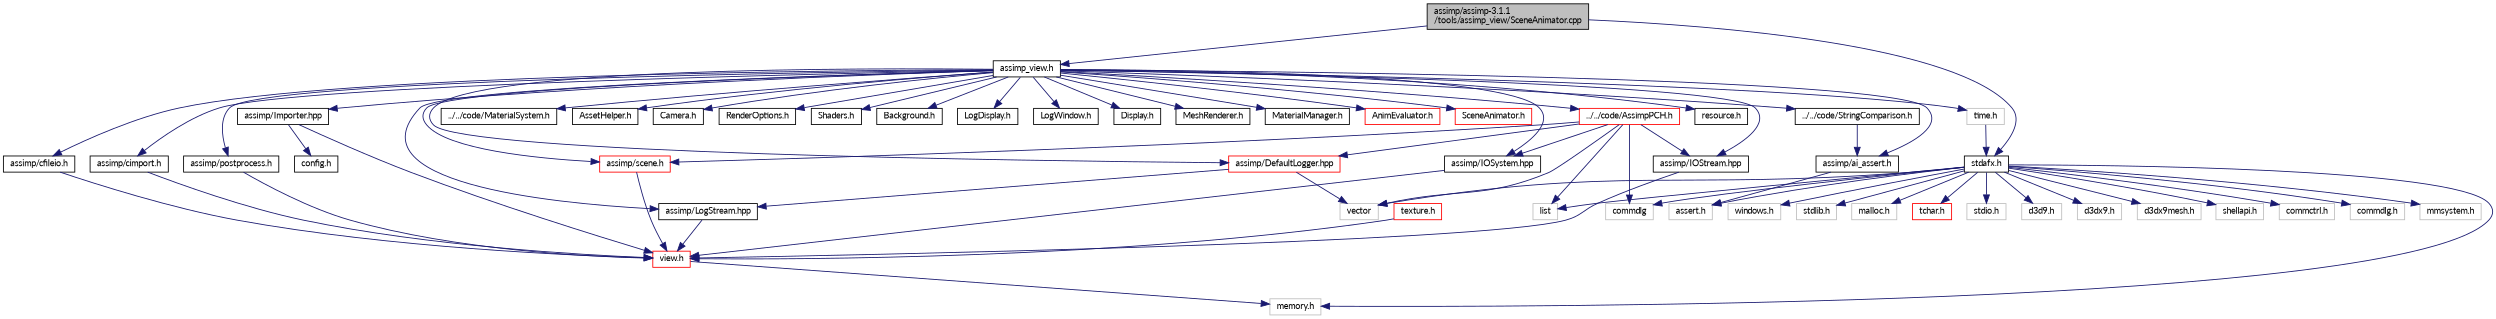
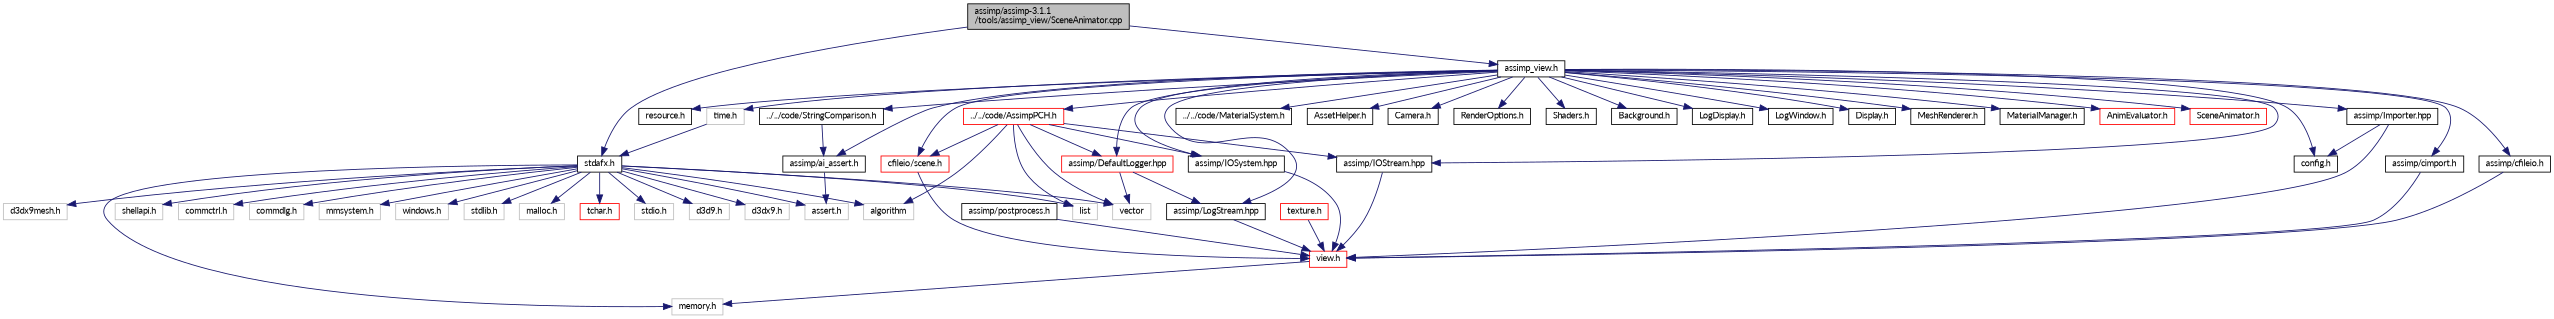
(590, 78) -> (1952, 73)
(635, 164) -> (915, 164)
(1629, 212) -> (889, 212)
